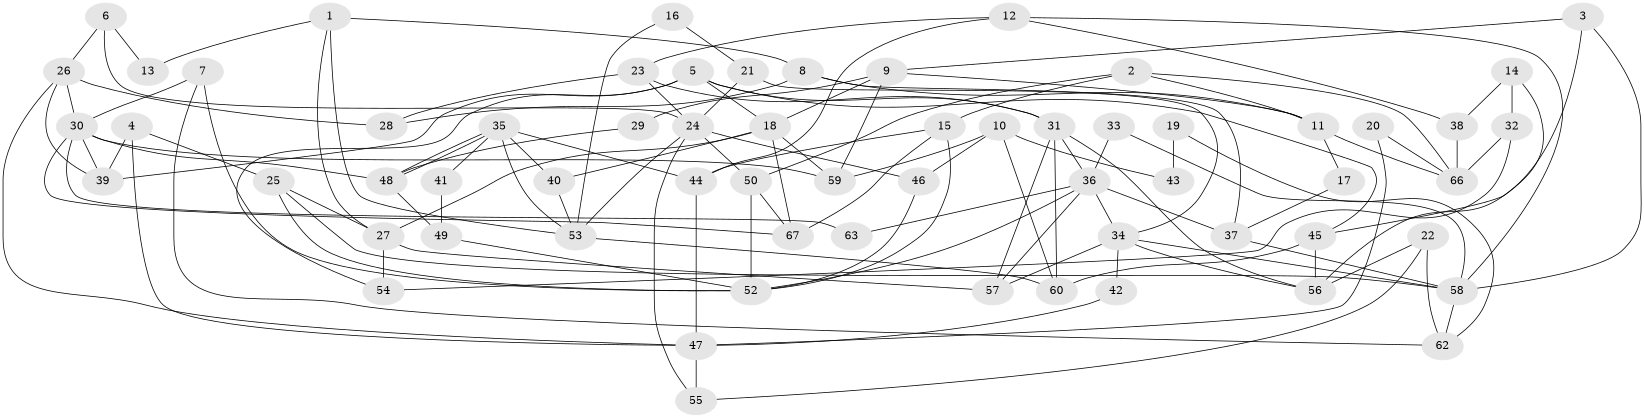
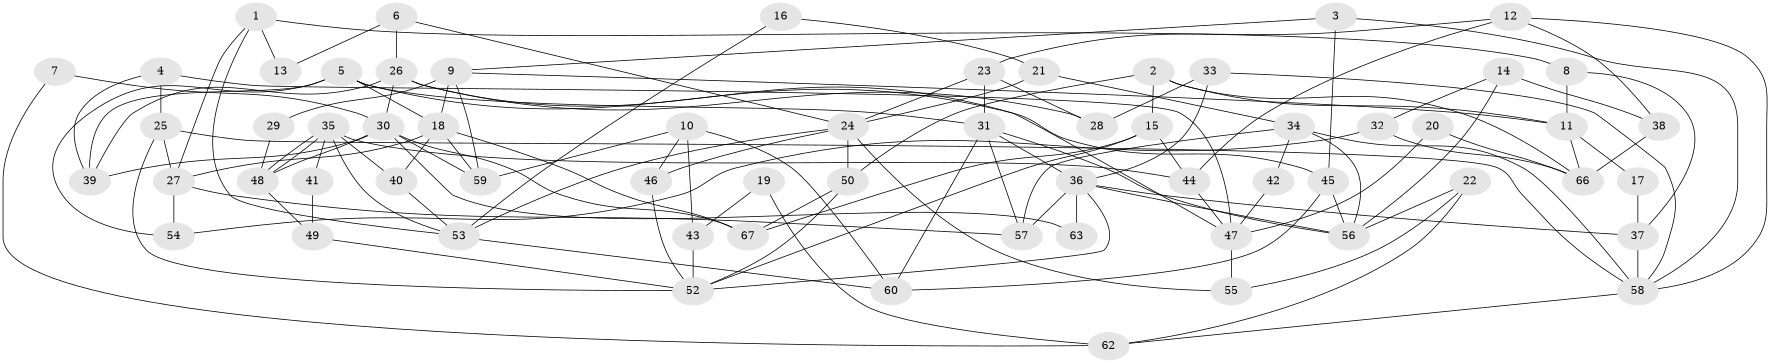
(646, 106) -> (1148, 102)
(1104, 209) -> (1212, 210)
(366, 270) -> (693, 261)
